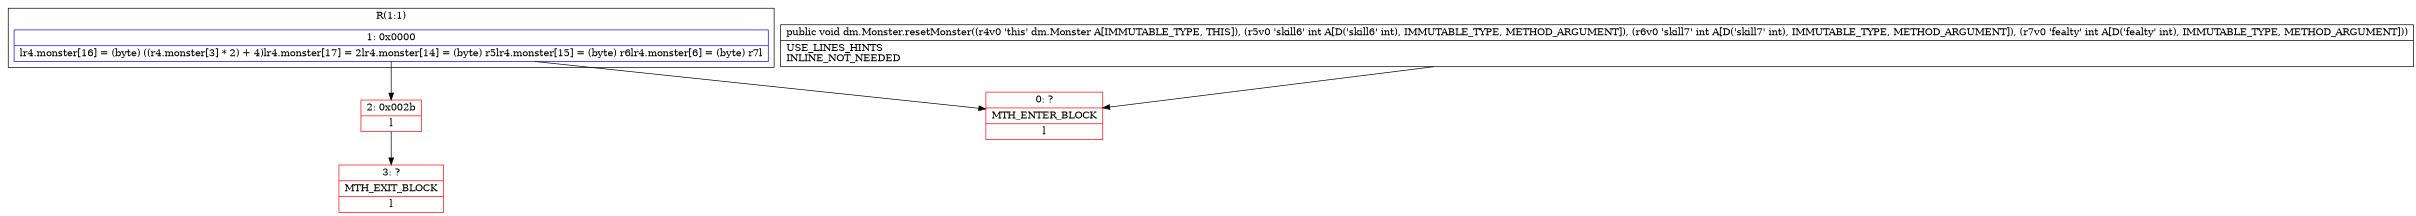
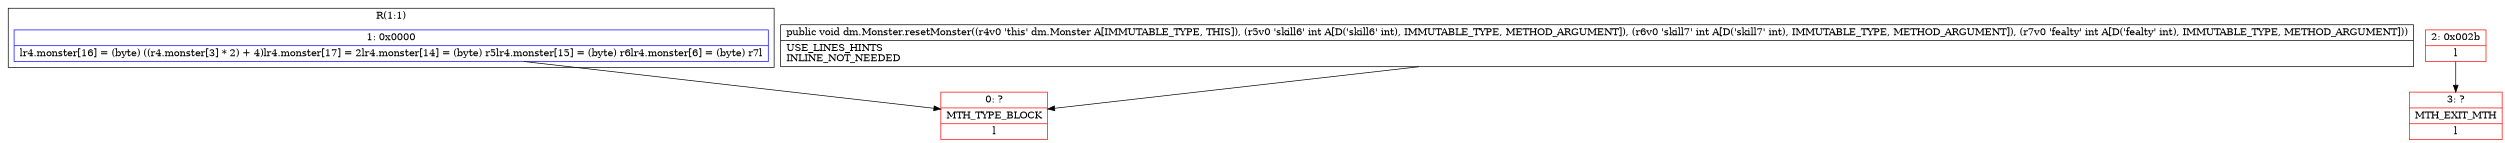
(391, 77) -> none
(1044, 116) -> (994, 116)
(391, 188) -> (2456, 116)
